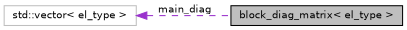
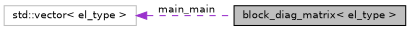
(184, 10) -> (185, 10)
